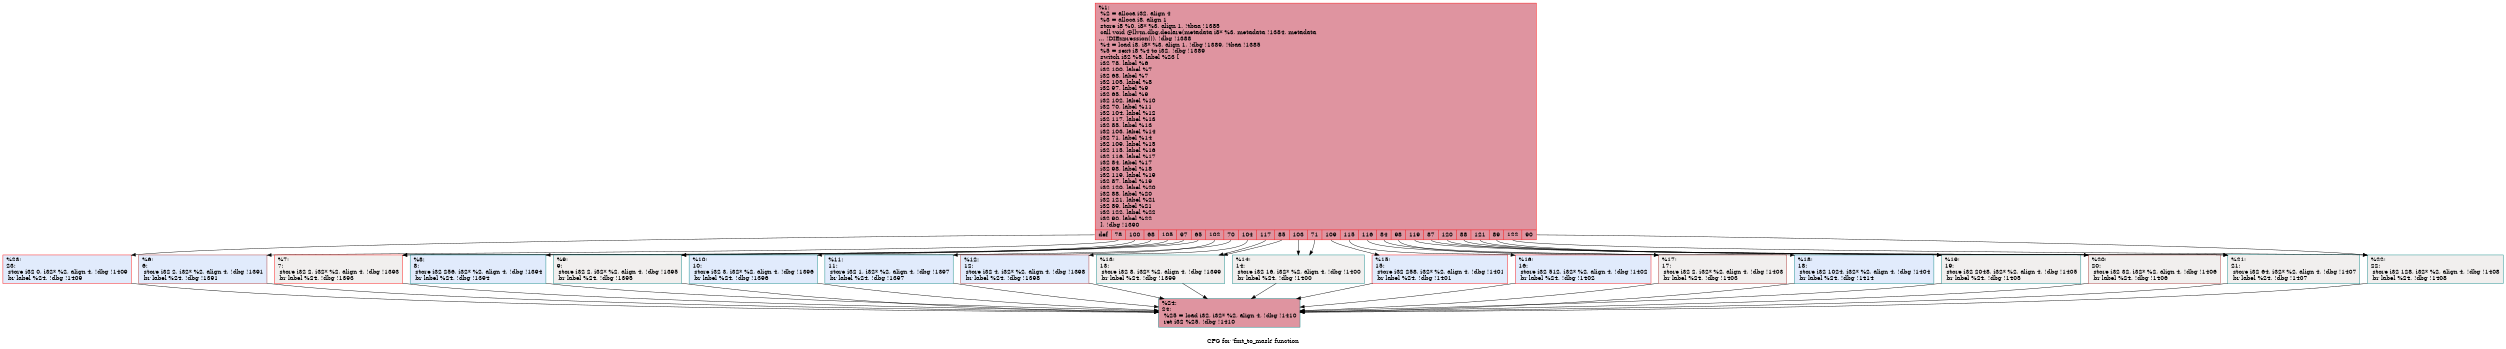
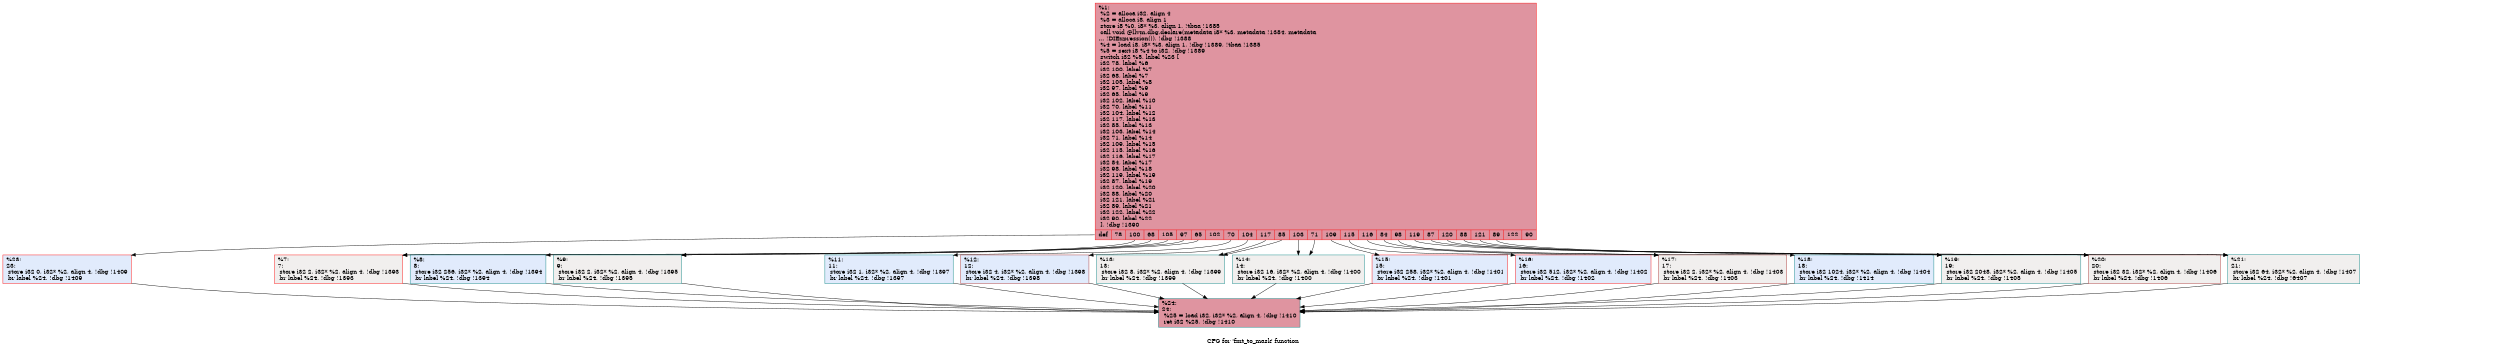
(203, 269) -> none
(753, 269) -> none
(2435, 269) -> none
(2269, 278) -> (2269, 278)
